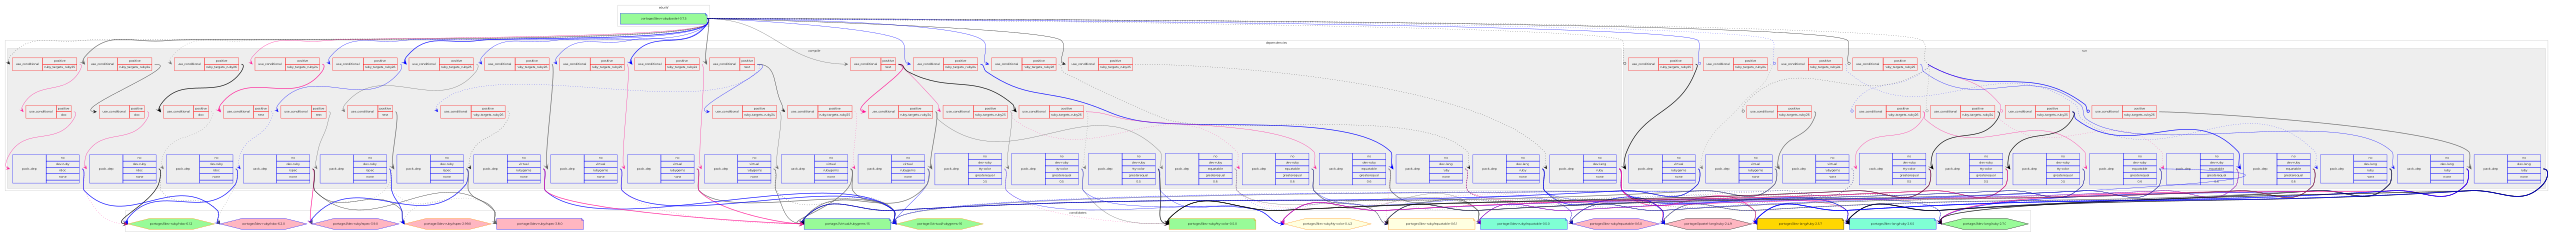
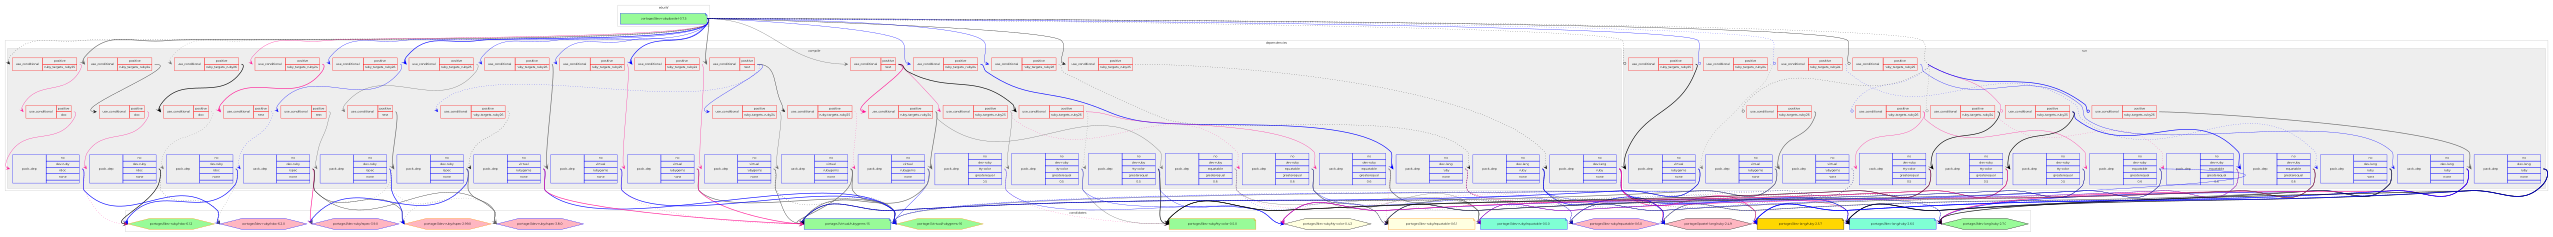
(540, 224) -> (540, 224)
(1328, 224) -> (1328, 224)
